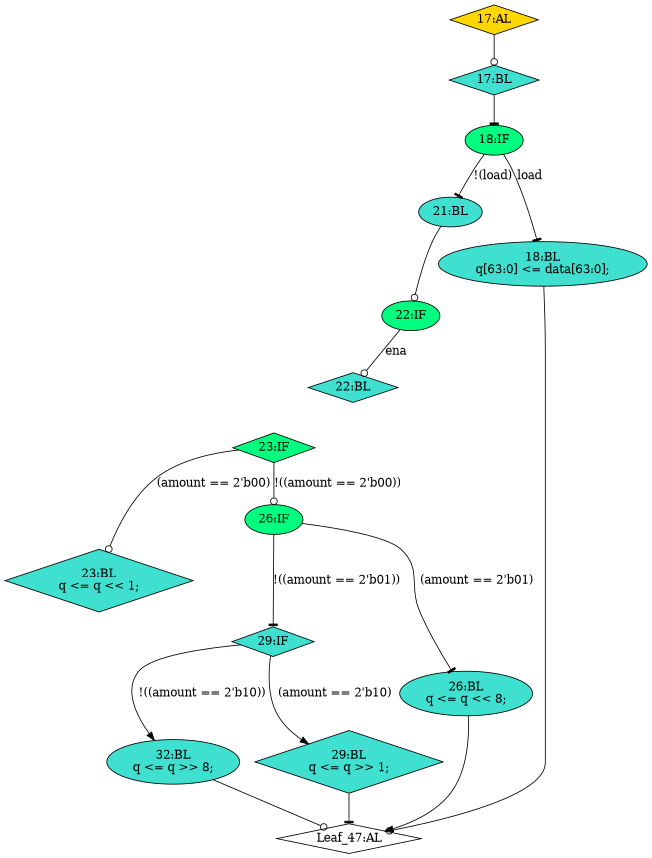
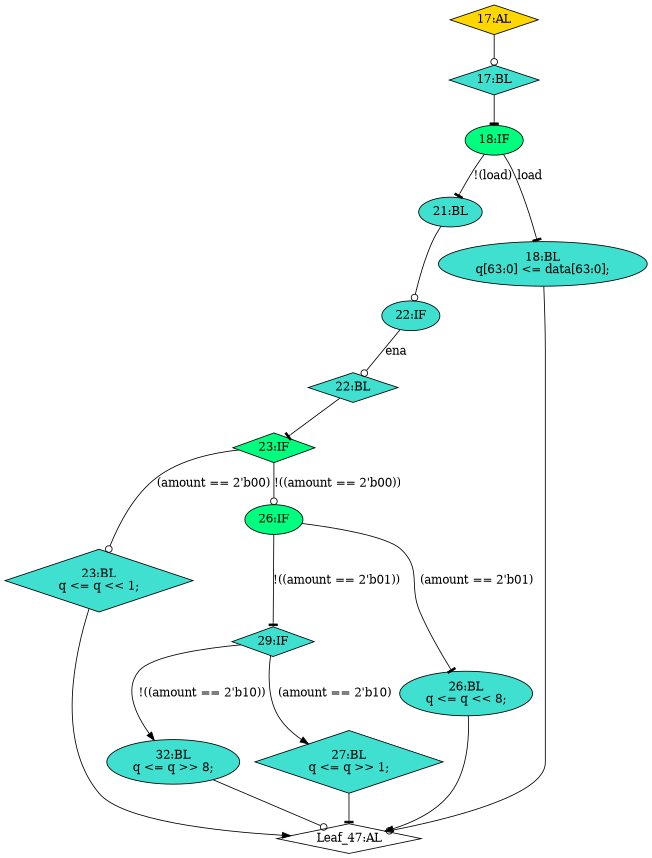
(411, 316) -> (411, 316)
none -> (315, 417)
(349, 762) -> (349, 762)
none -> (99, 793)
